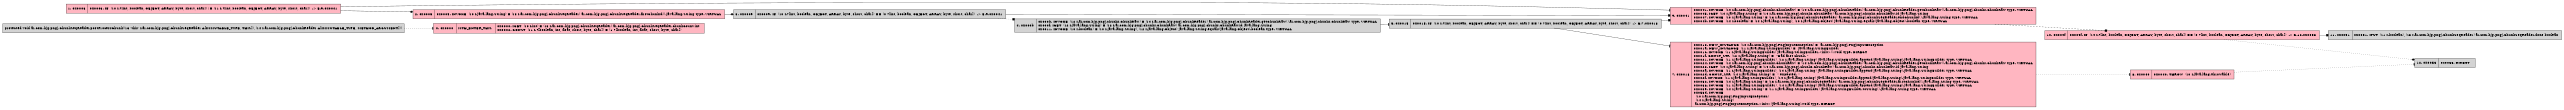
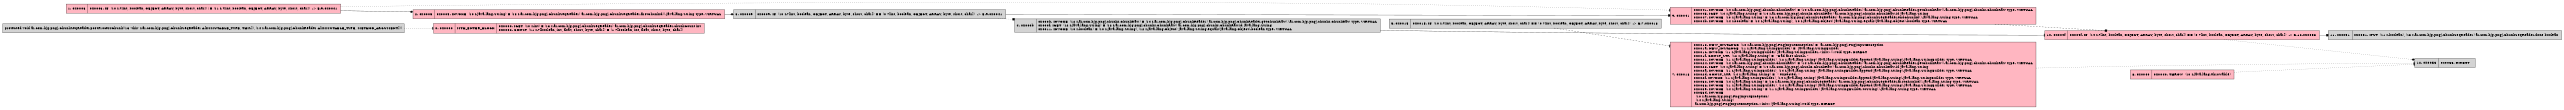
(1005, 3) -> (1005, 3)
(1665, 20) -> none
(1384, 24) -> (1712, 34)
(475, 28) -> (476, 28)
(1611, 37) -> (1611, 37)
(2083, 74) -> (2225, 65)
